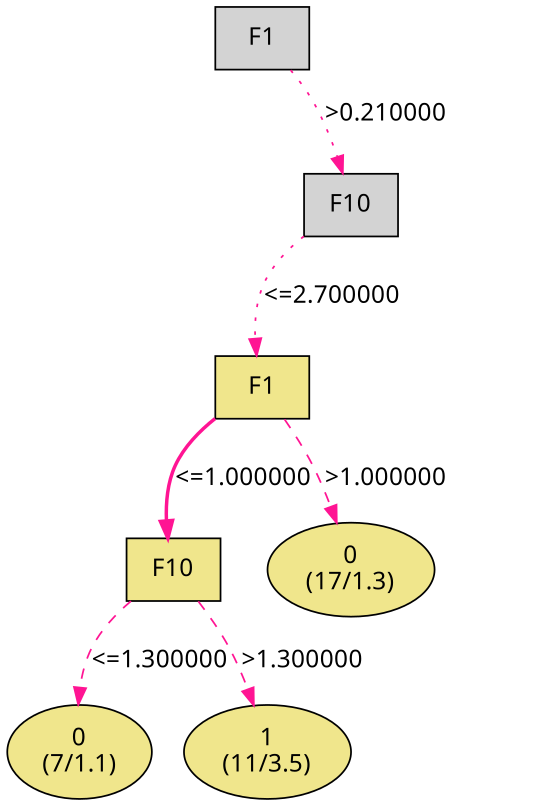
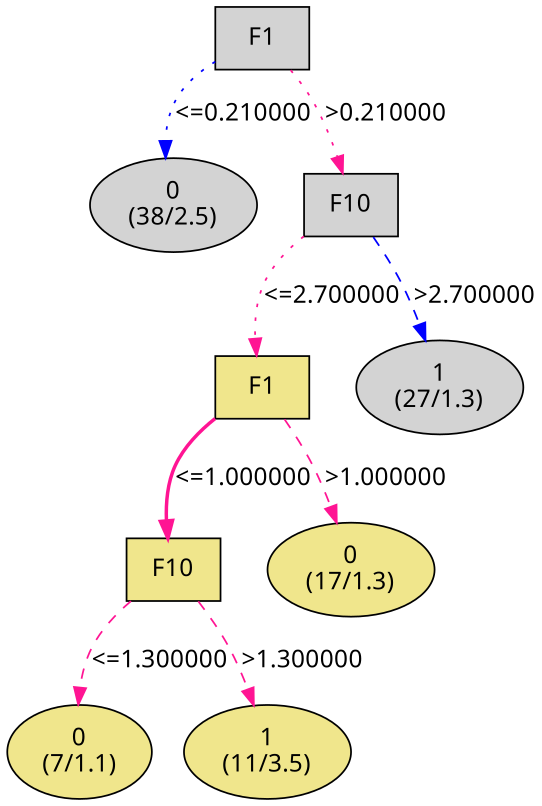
none -> (174, 205)
none -> (440, 387)
